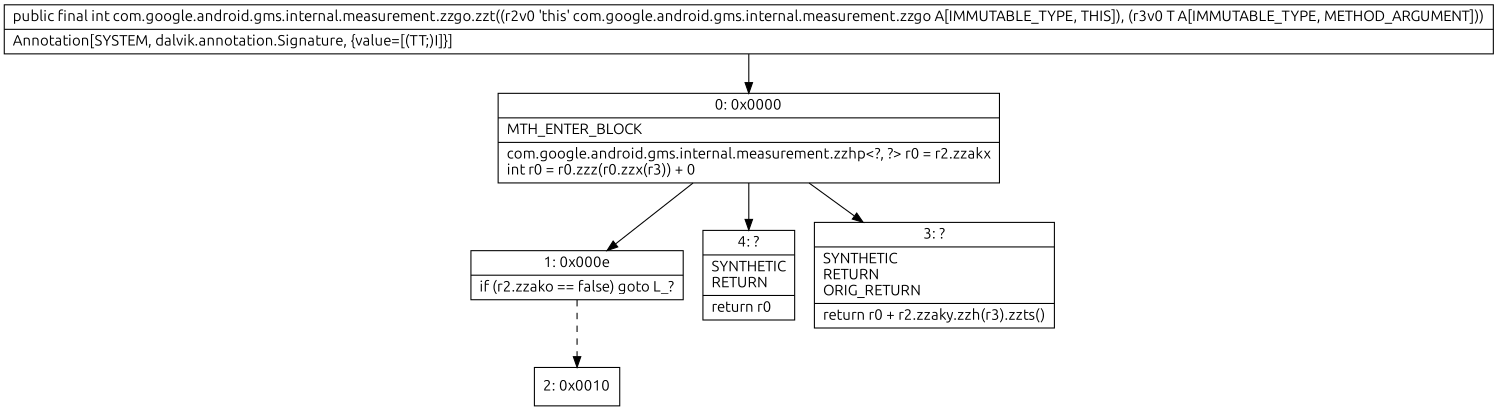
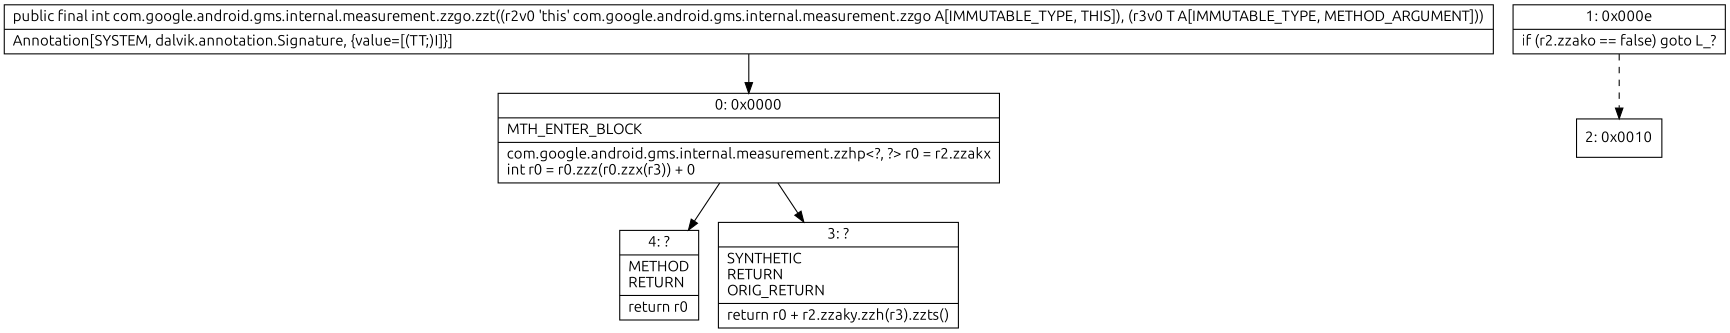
(654, 213) -> none
(749, 267) -> (659, 267)
